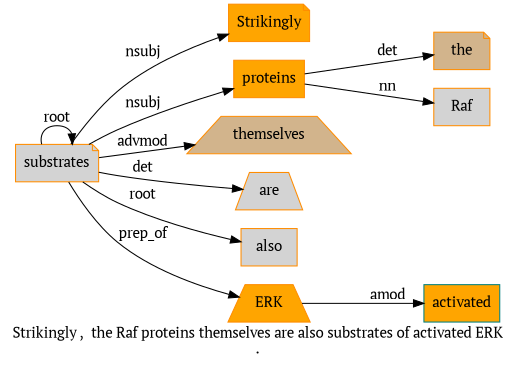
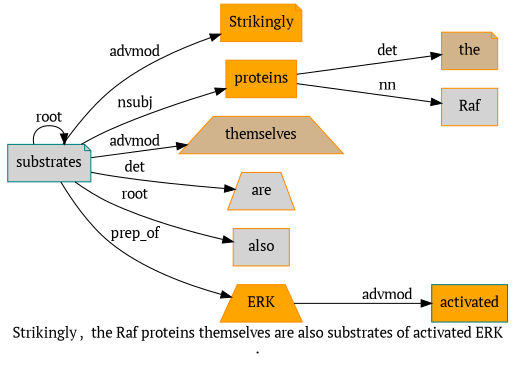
(143, 52) -> (135, 52)
(57, 163) -> (49, 163)
(388, 296) -> (388, 296)
